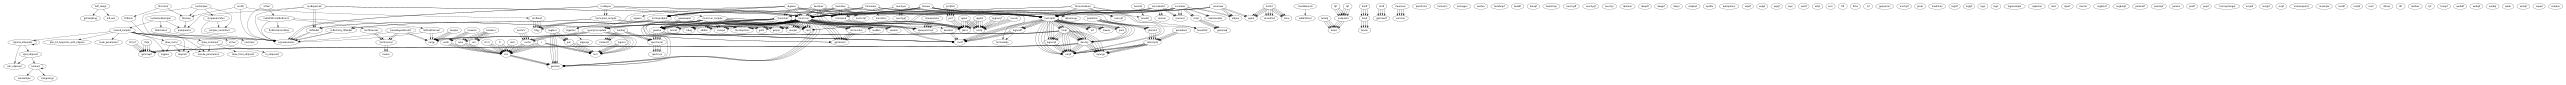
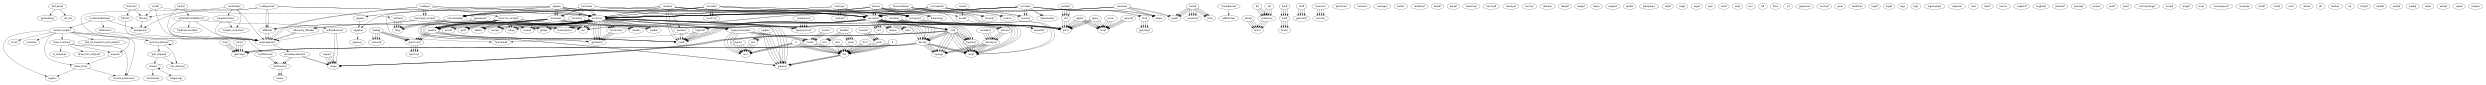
(345, 38) -> (280, 48)
(109, 42) -> none
(176, 48) -> (99, 60)
